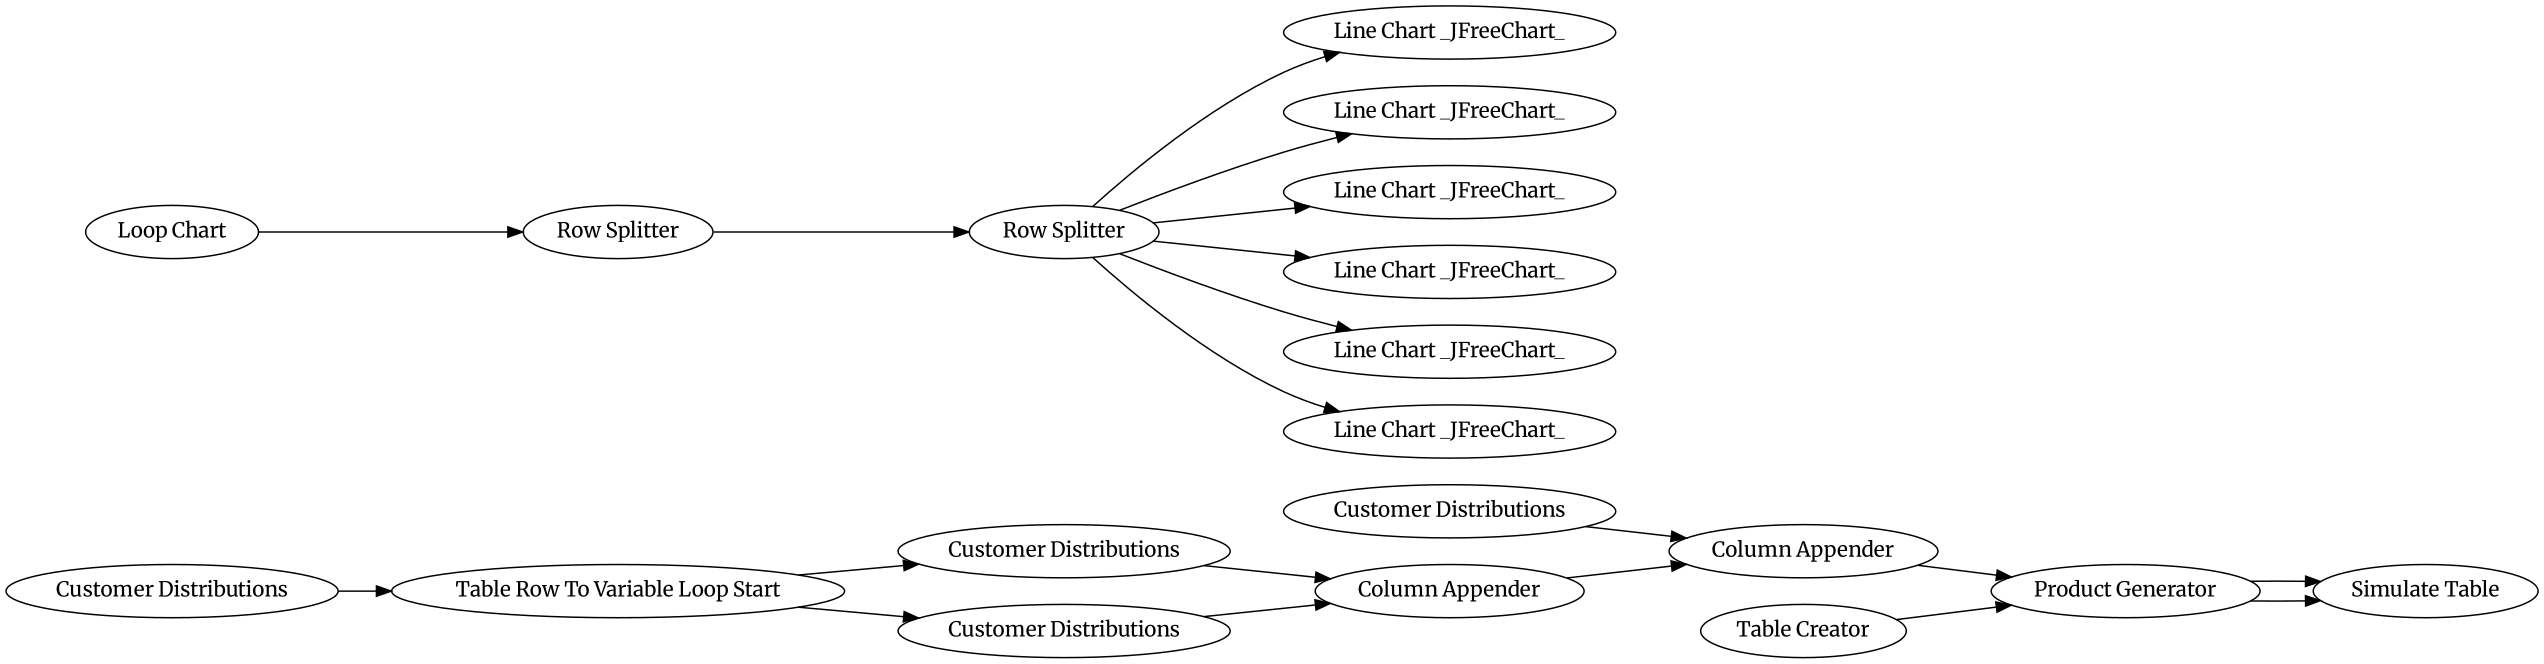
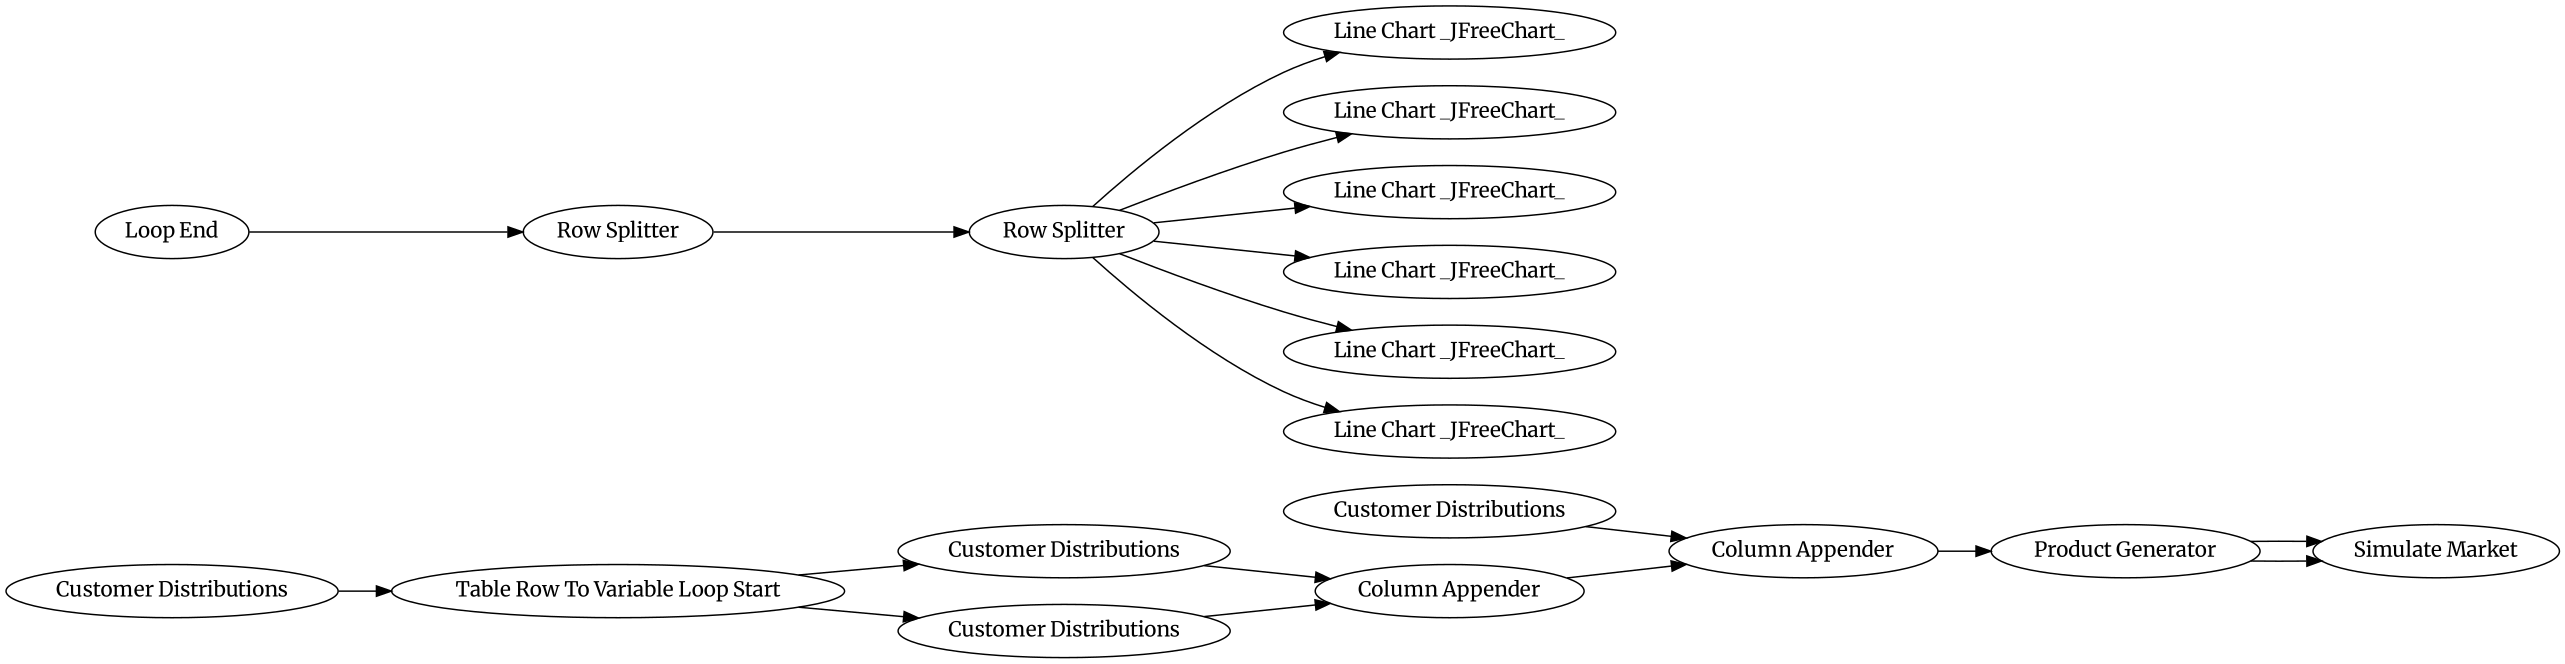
(172, 232) -> (172, 232)
(2426, 591) -> (2436, 551)
(1803, 631) -> none
